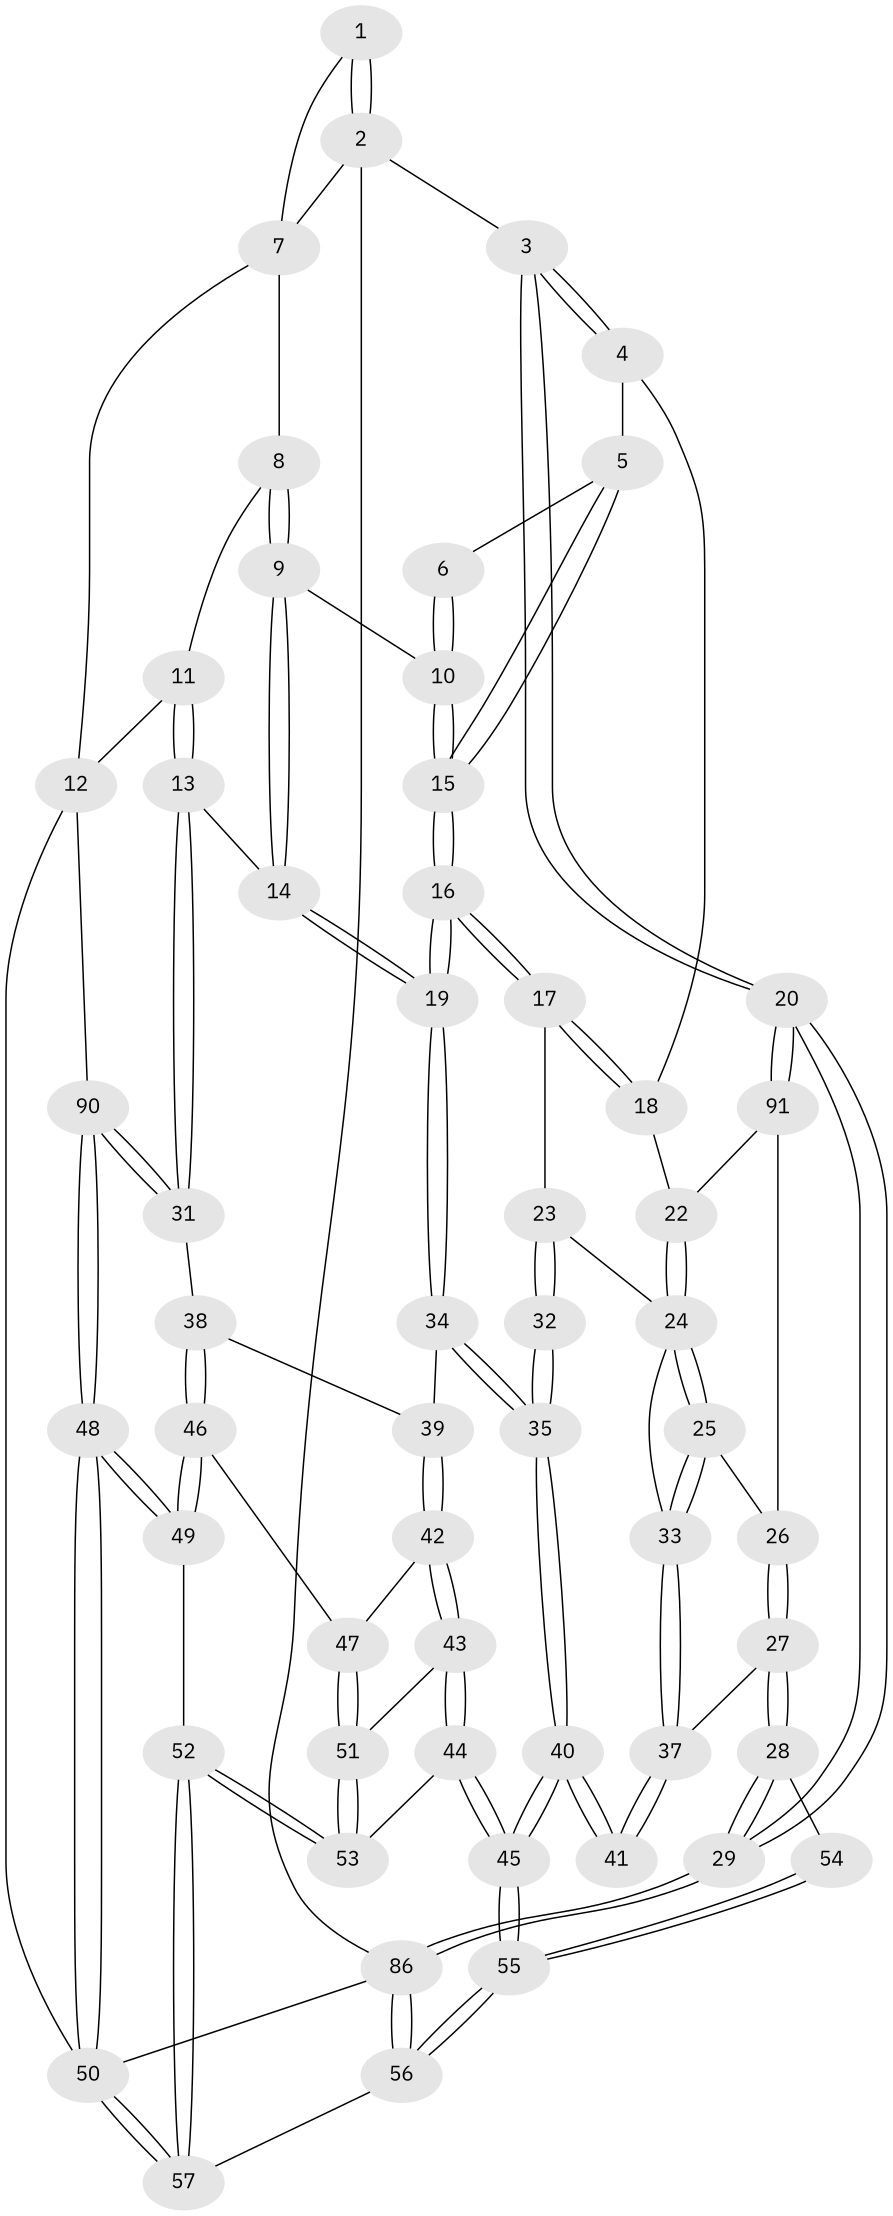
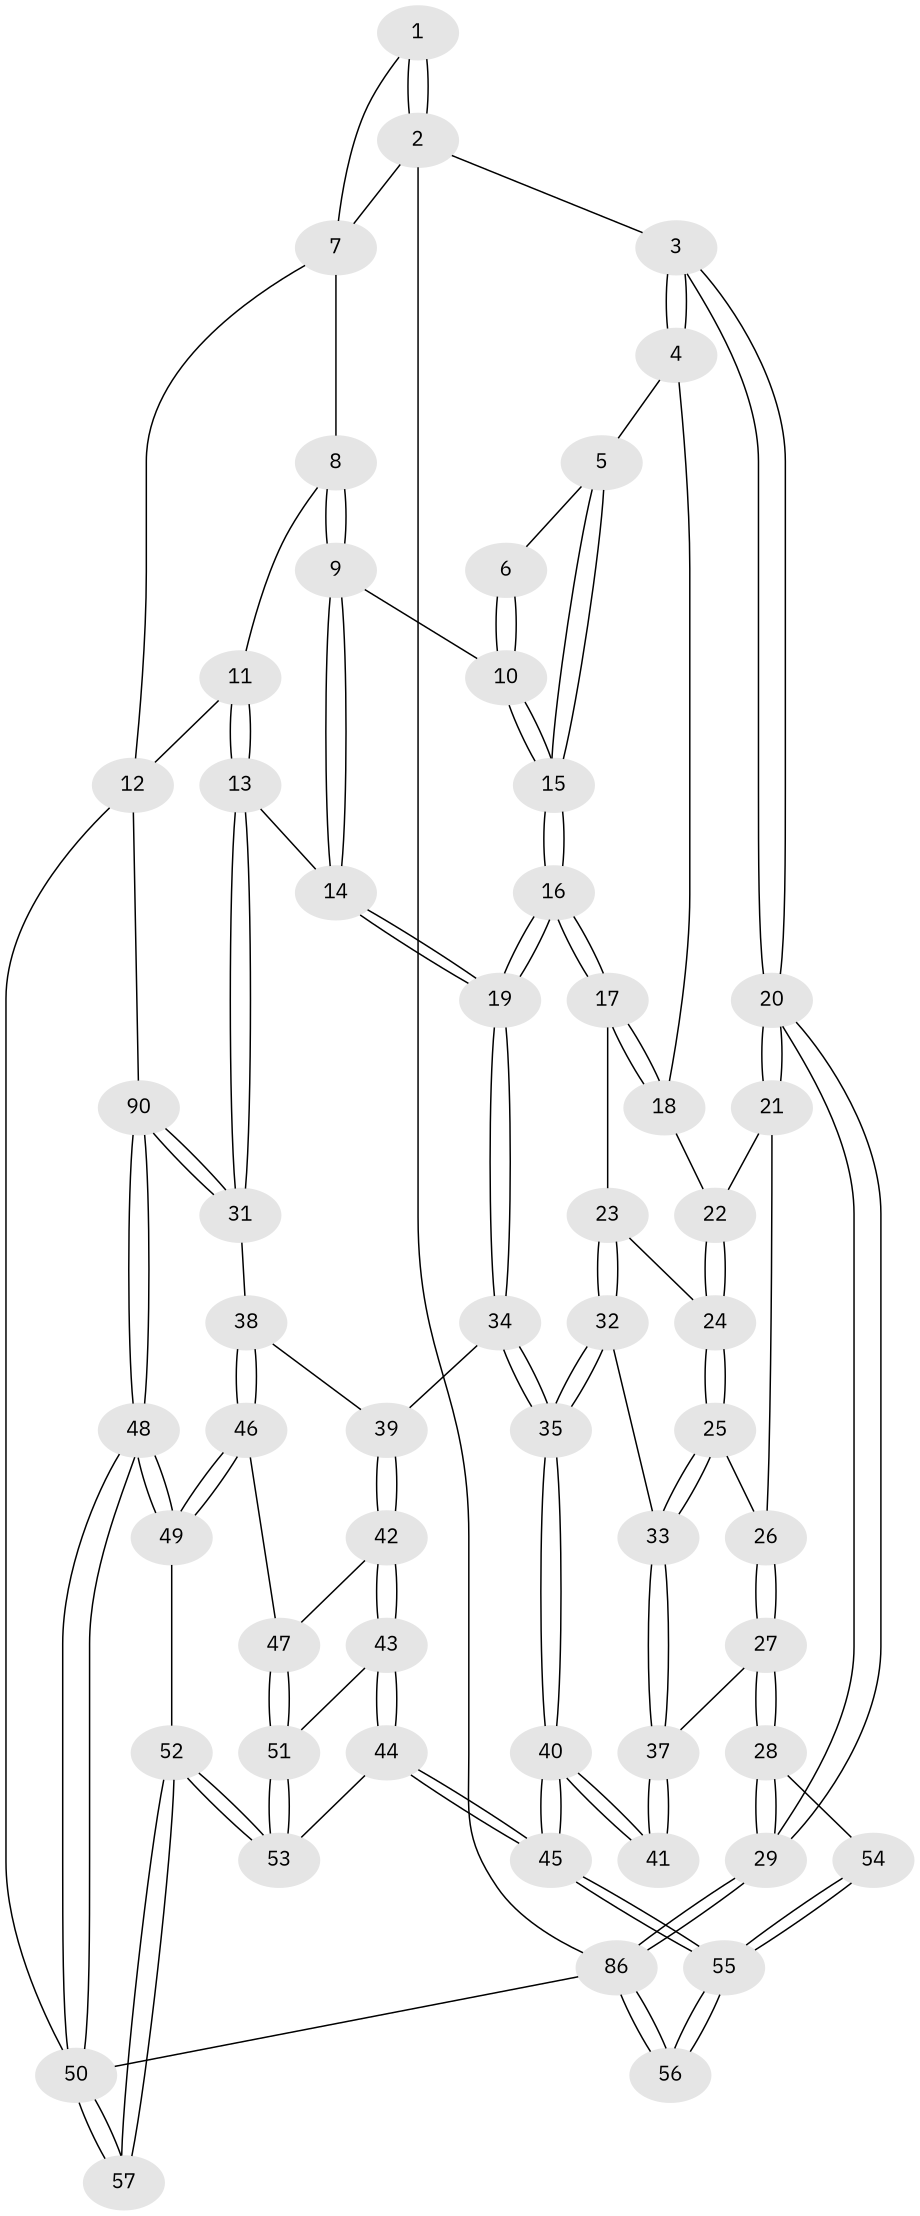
(778, 1108) -> (772, 1108)
(649, 1430) -> (633, 1430)
(293, 2129) -> none
